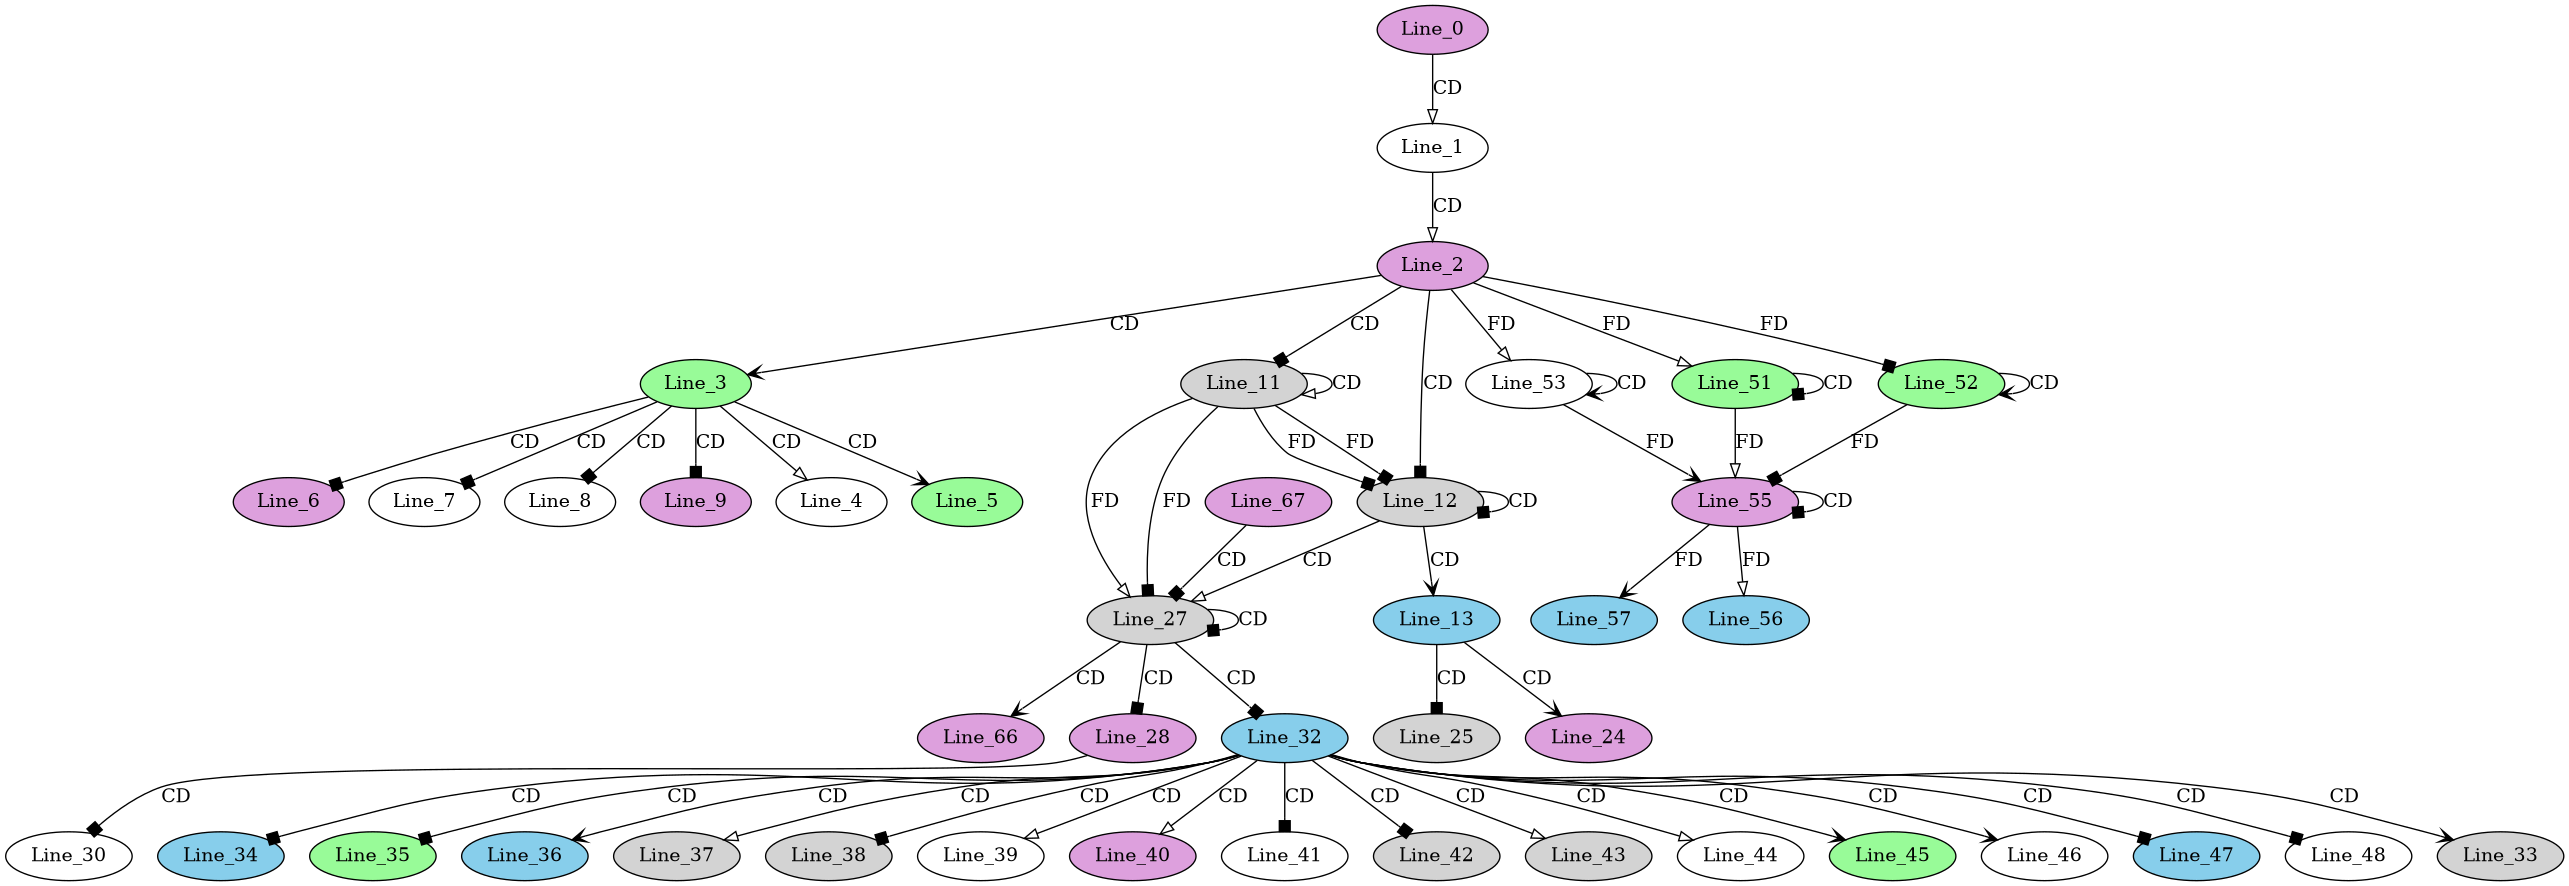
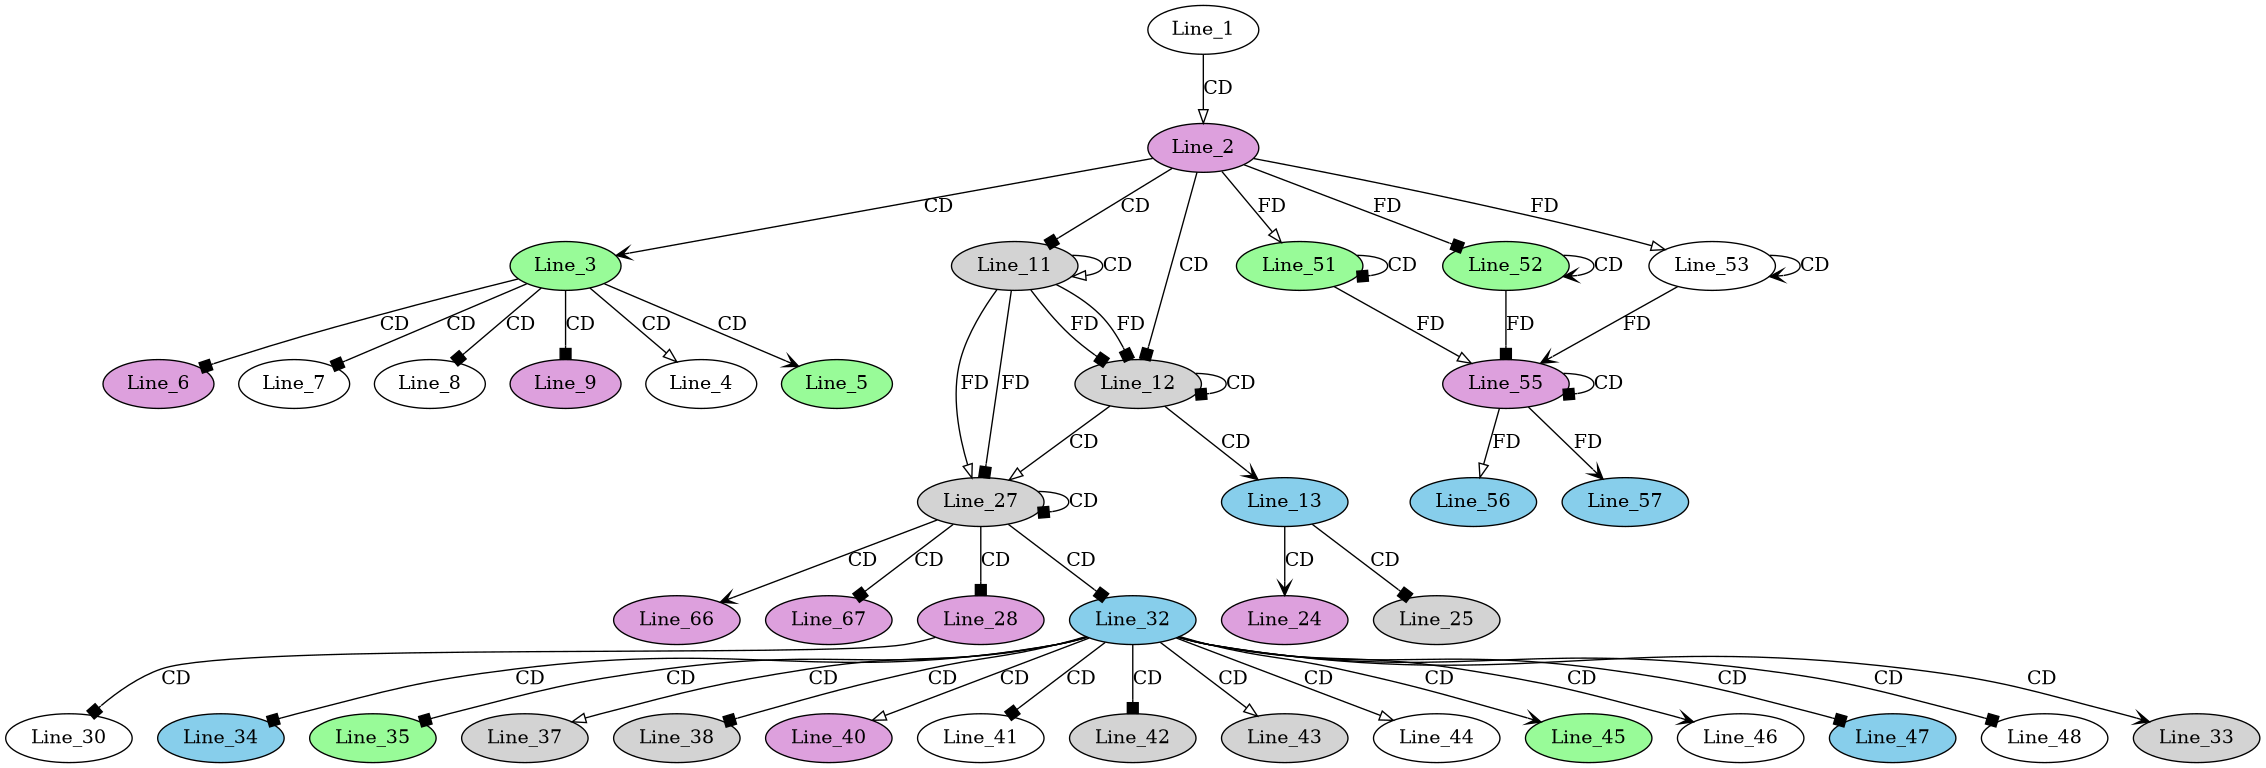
(1433, 30) -> none
(1214, 556) -> (910, 557)
(525, 856) -> none
(981, 856) -> none
